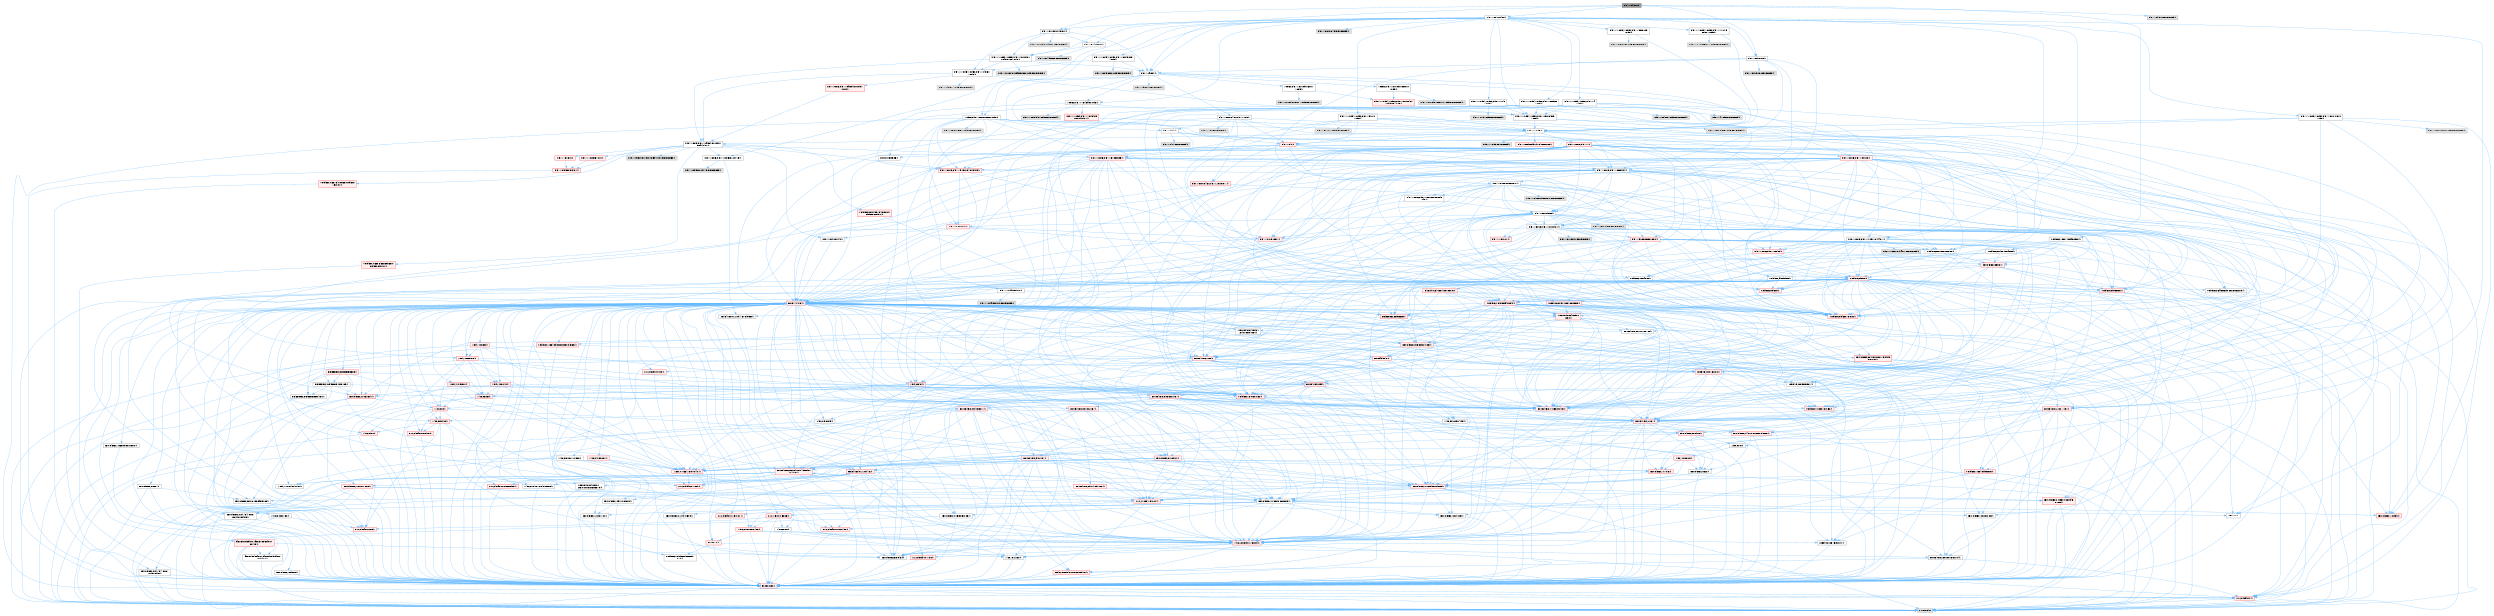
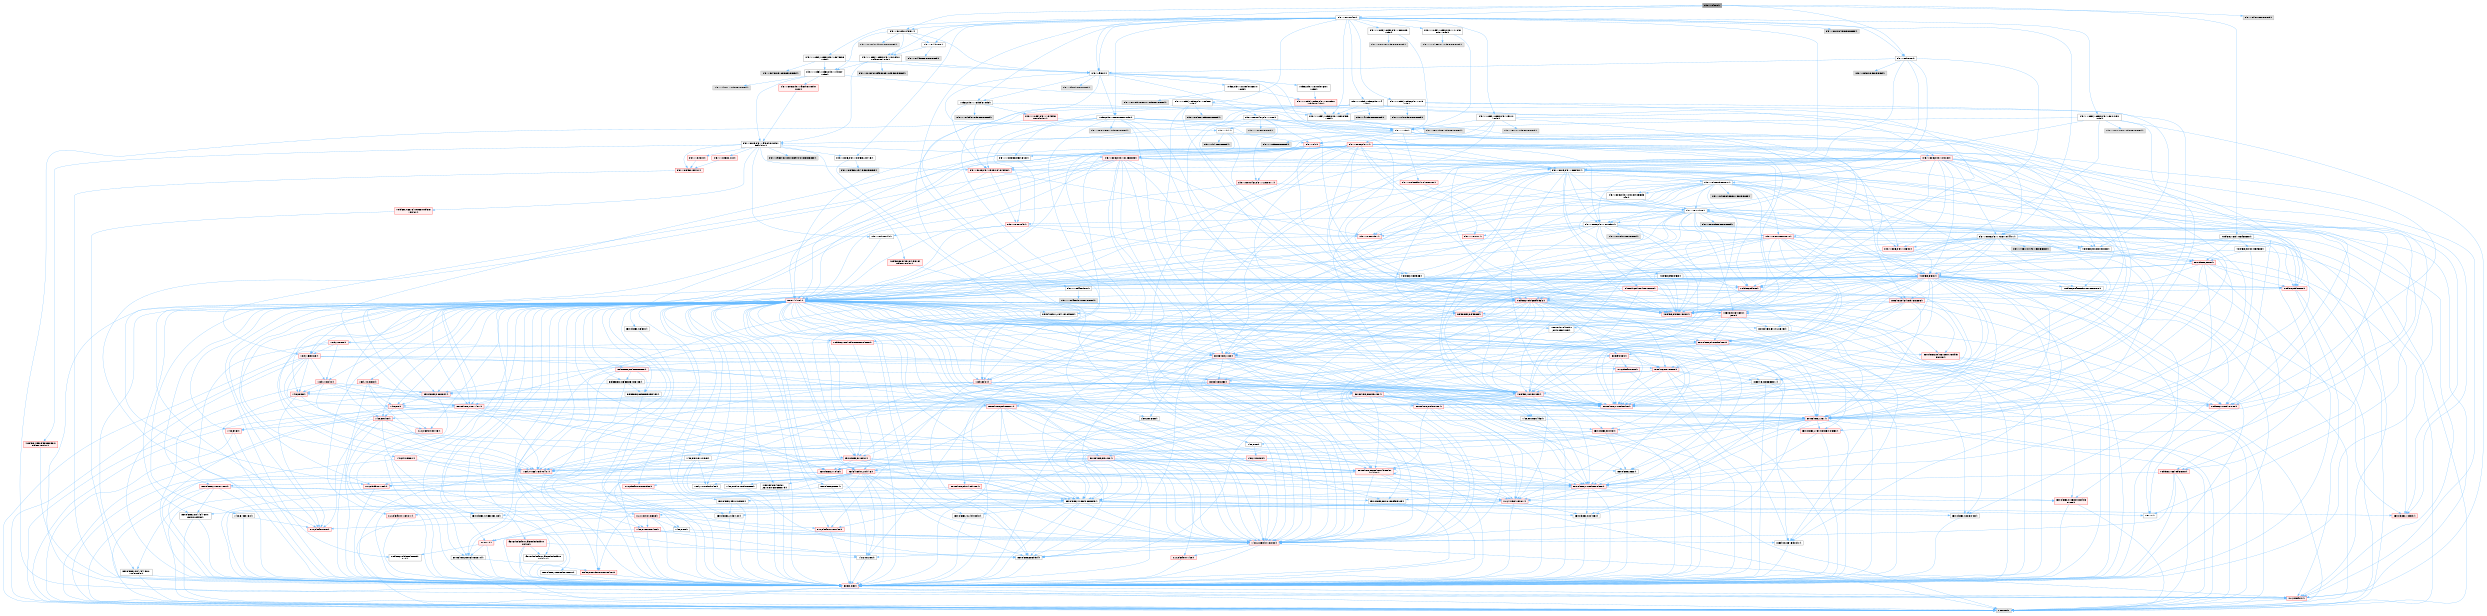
(1299, 103) -> none
(889, 158) -> (1014, 158)
(2098, 178) -> (1518, 258)
